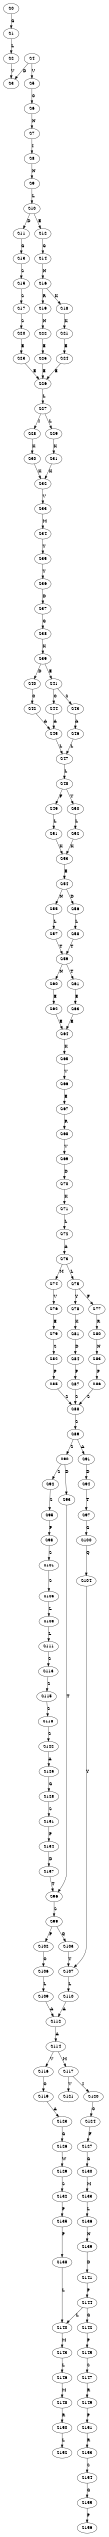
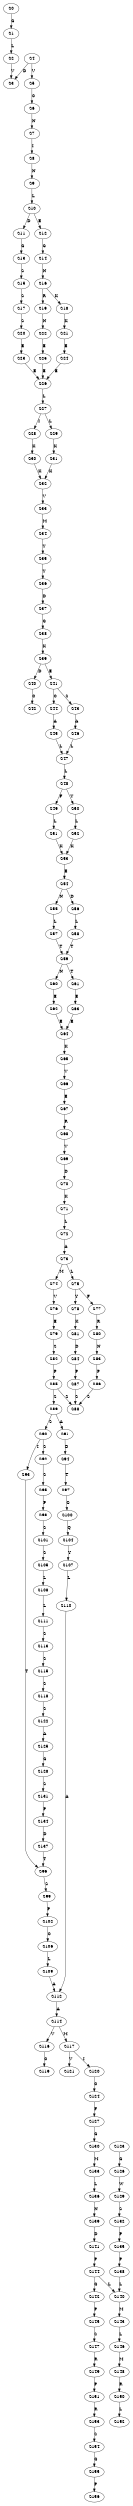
(42, 720) -> none
(75, 1420) -> (54, 1395)
(67, 1472) -> (38, 1447)
(68, 1947) -> none
(52, 2108) -> none
